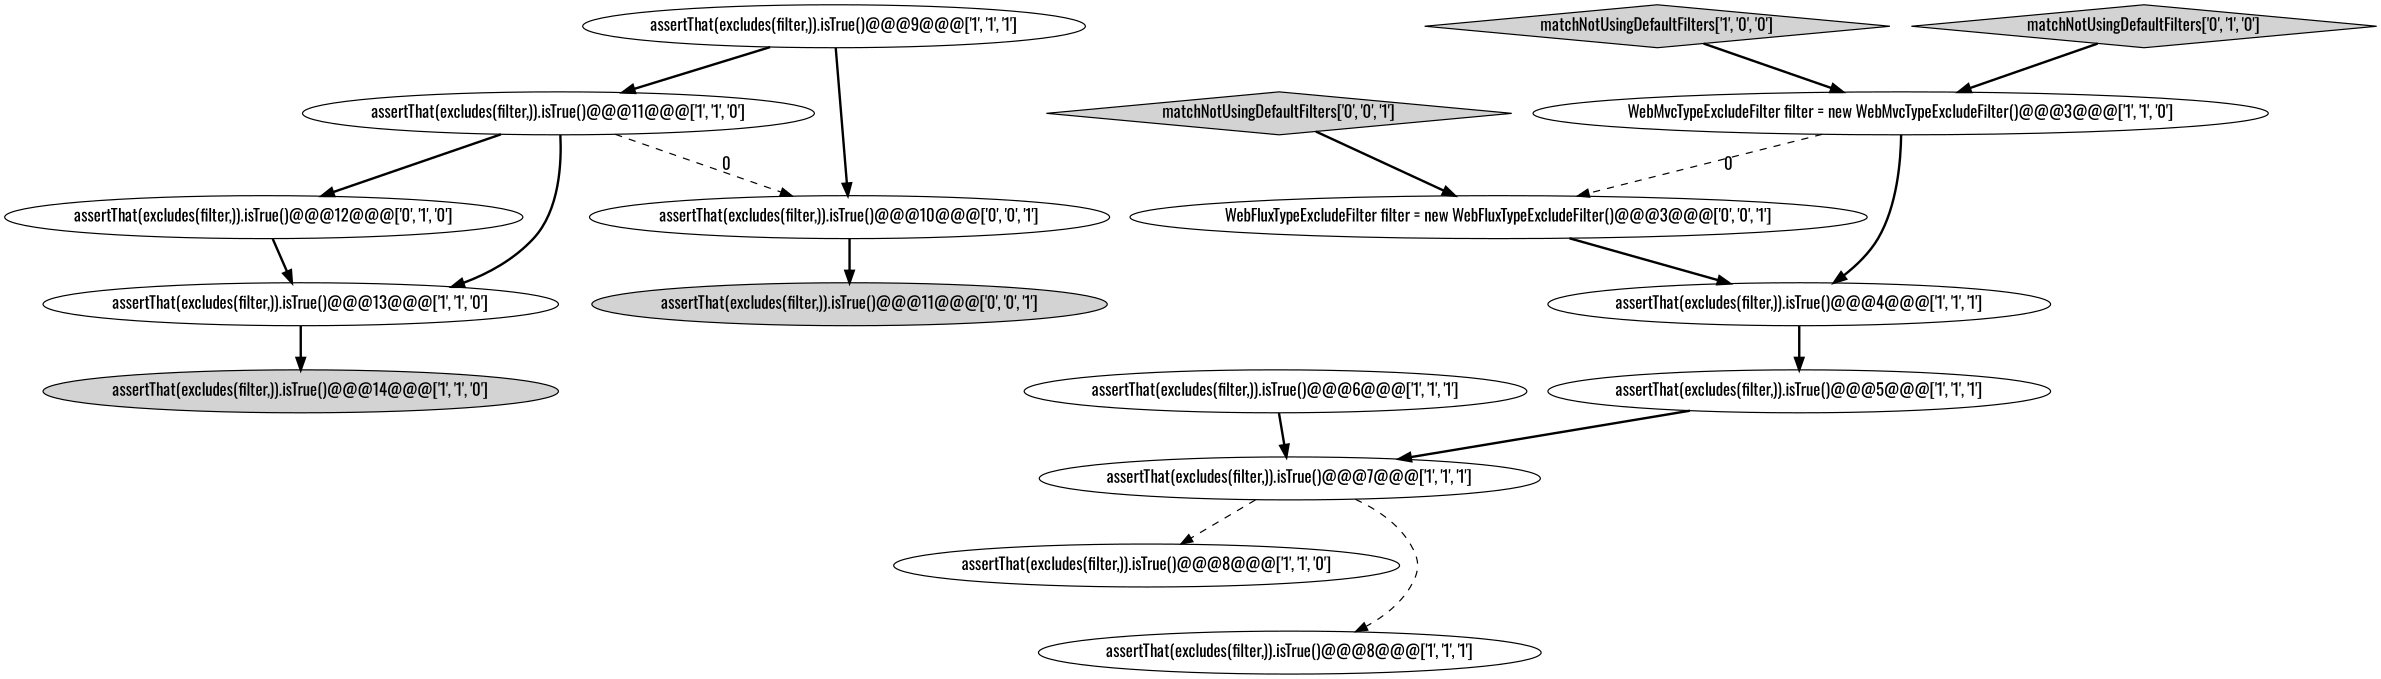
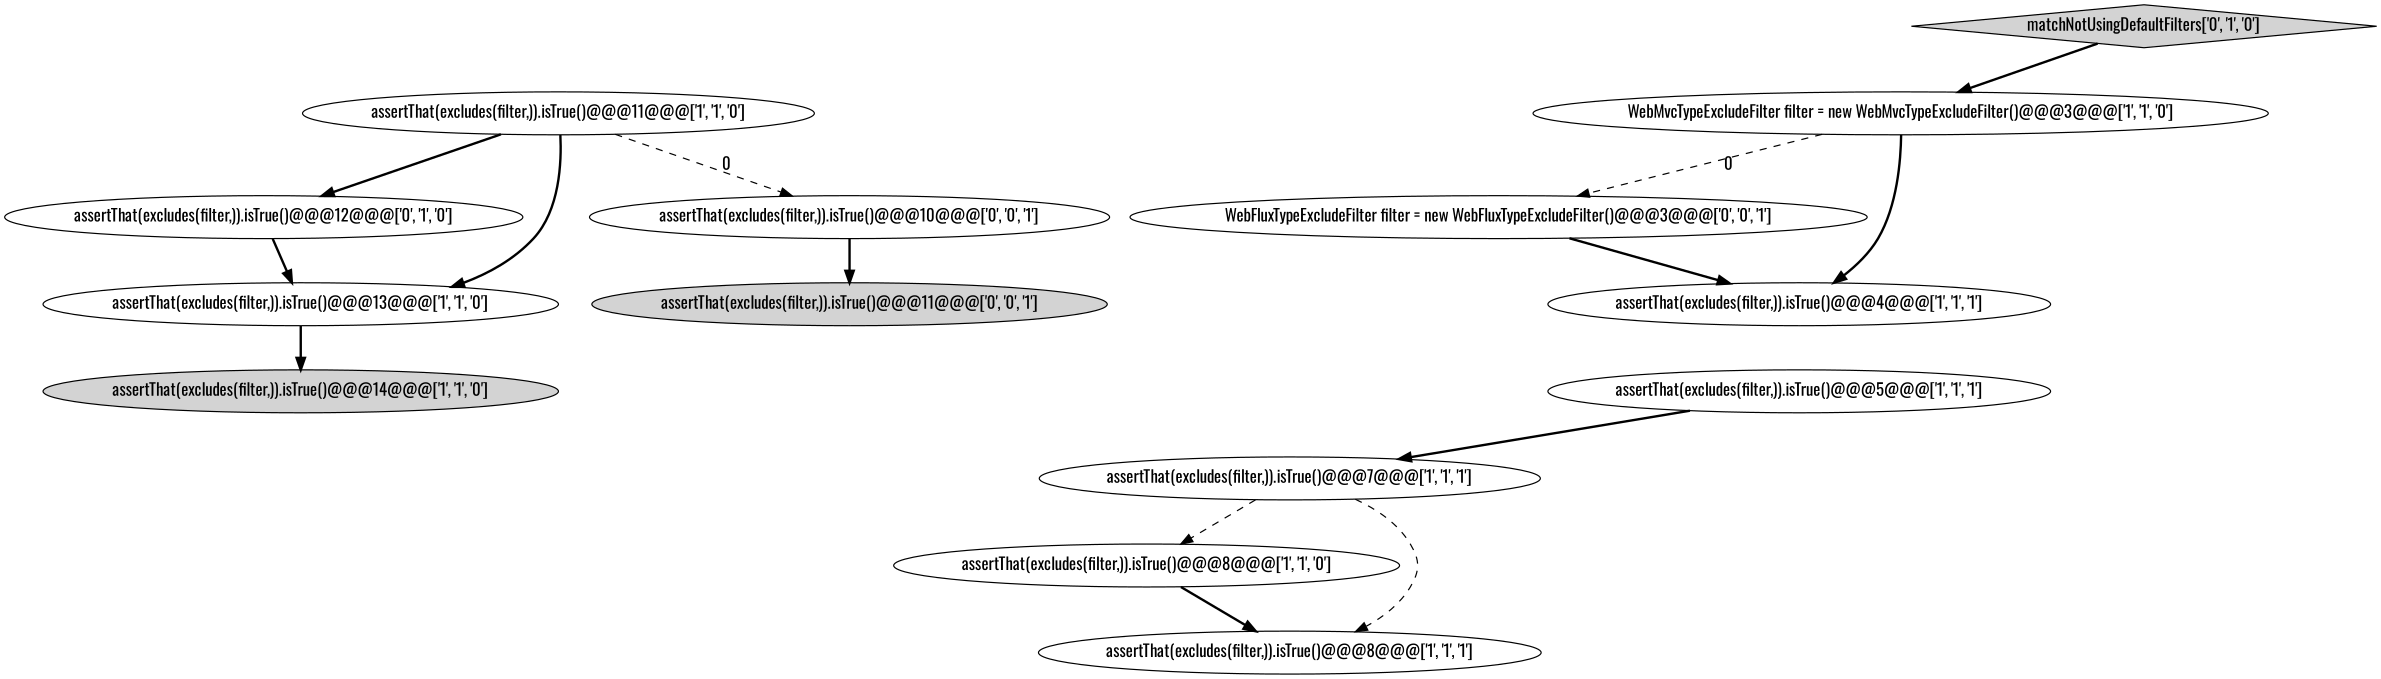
(834, 26) -> none
(1657, 26) -> none
(1279, 113) -> none
(1799, 342) -> none
(1275, 391) -> none
none -> (1213, 606)
